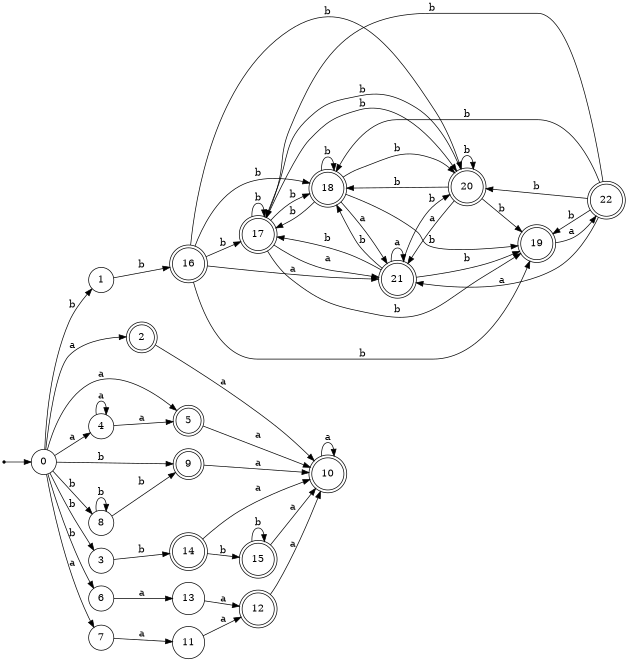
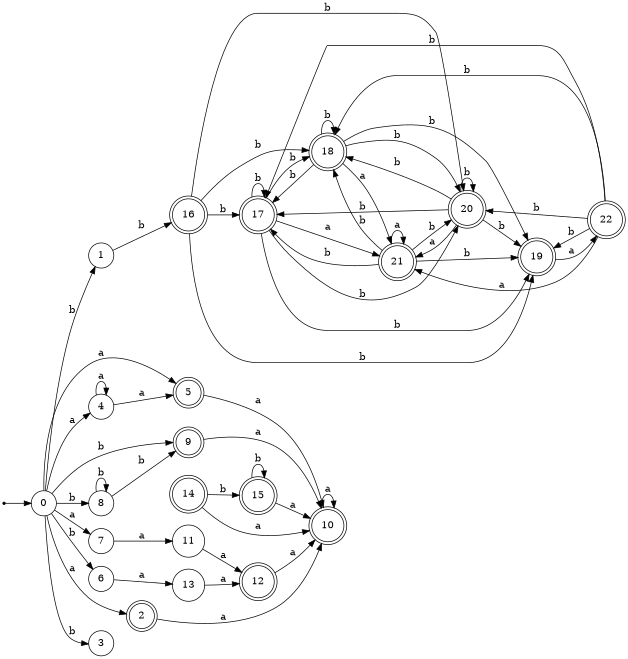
(293, 275) -> none
(138, 557) -> none
